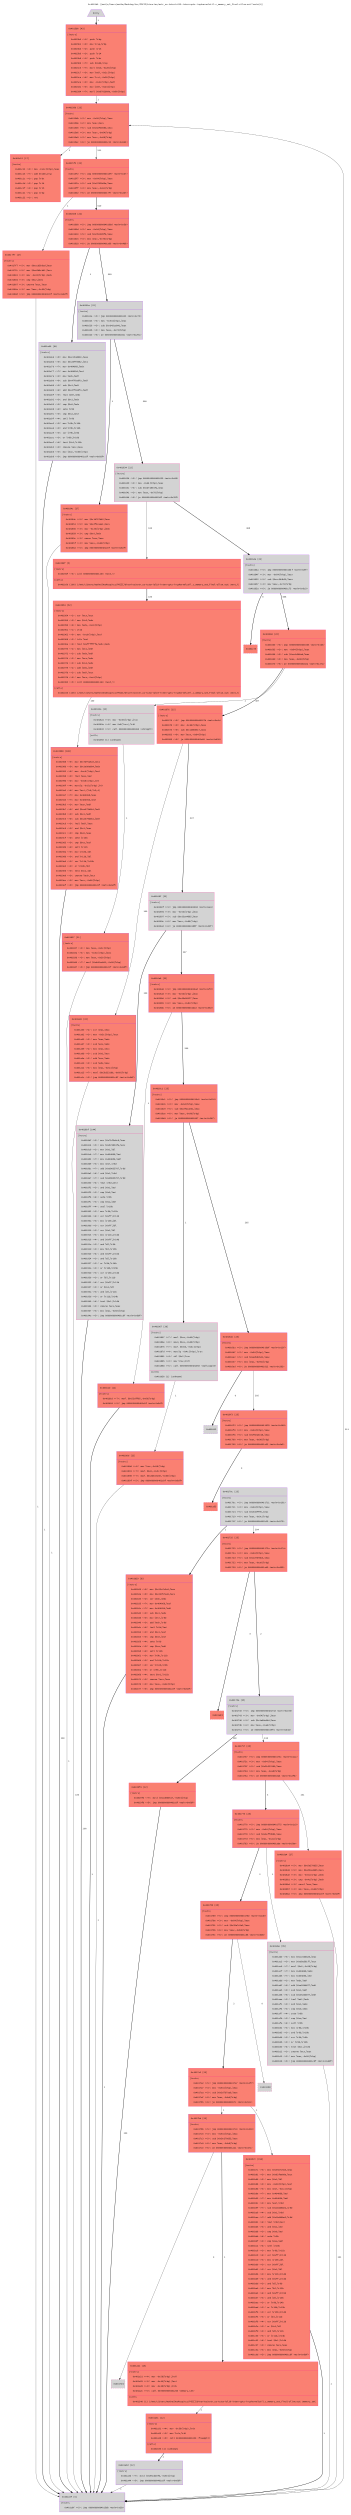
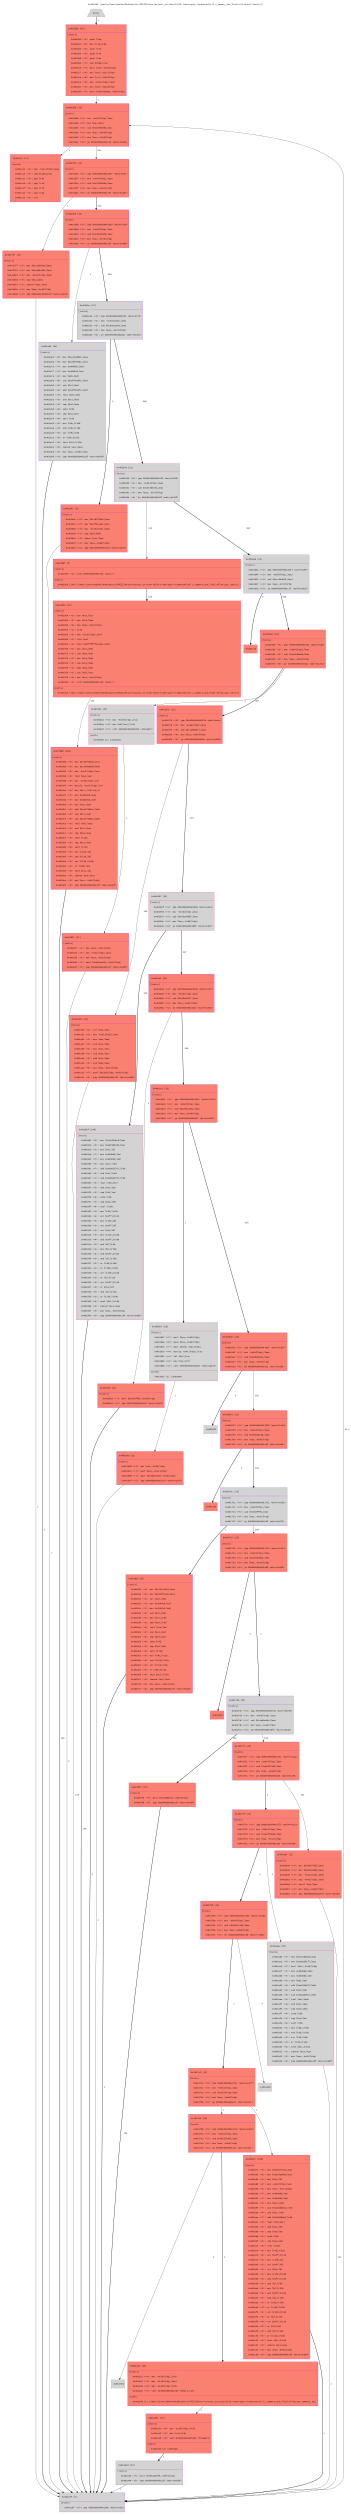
(77, 294) -> (77, 294)
none -> (254, 1467)
